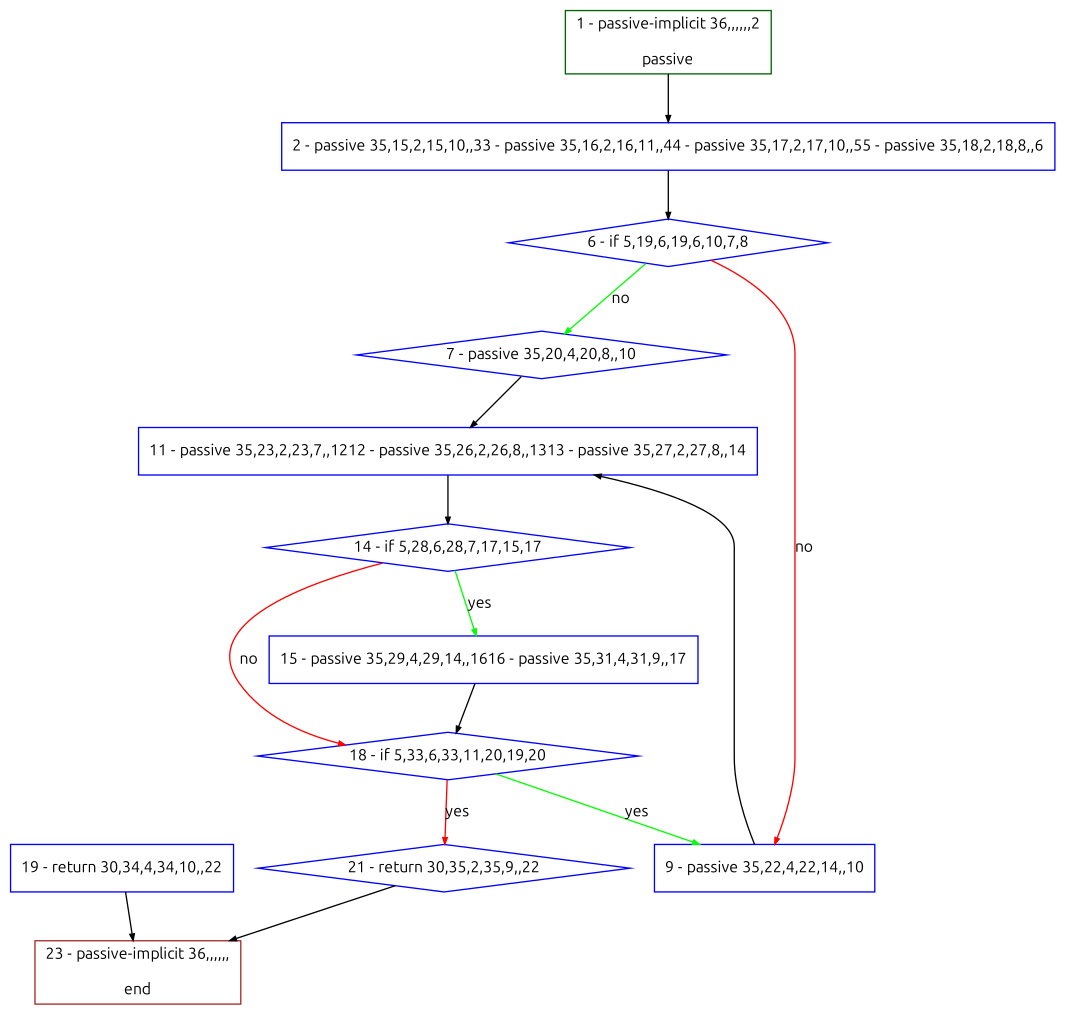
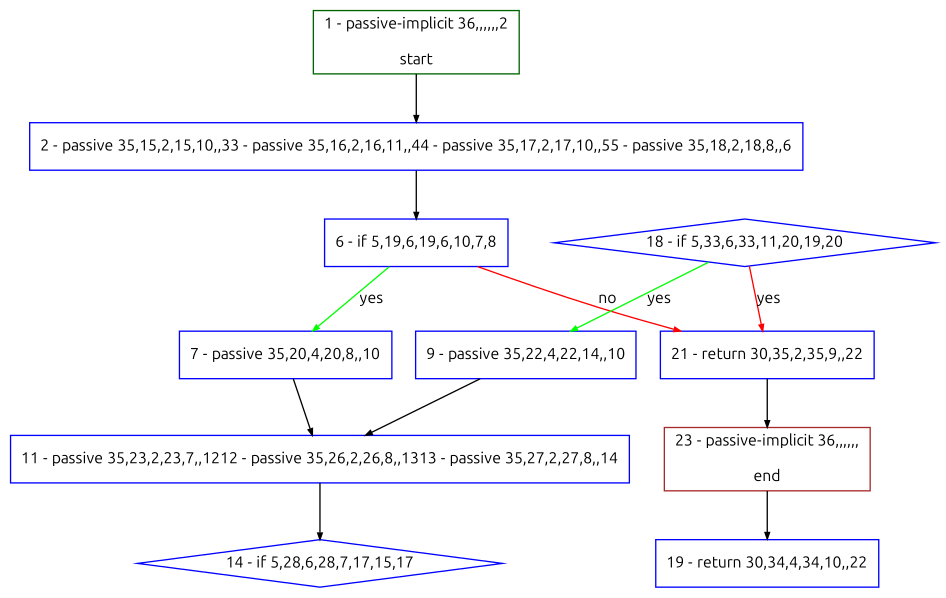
(668, 42) -> (416, 42)
(668, 243) -> (416, 243)
(621, 299) -> (372, 299)
(542, 355) -> (286, 355)
(795, 531) -> (575, 300)
(236, 637) -> none
(484, 660) -> none
(444, 868) -> (767, 355)
(129, 913) -> (767, 512)
